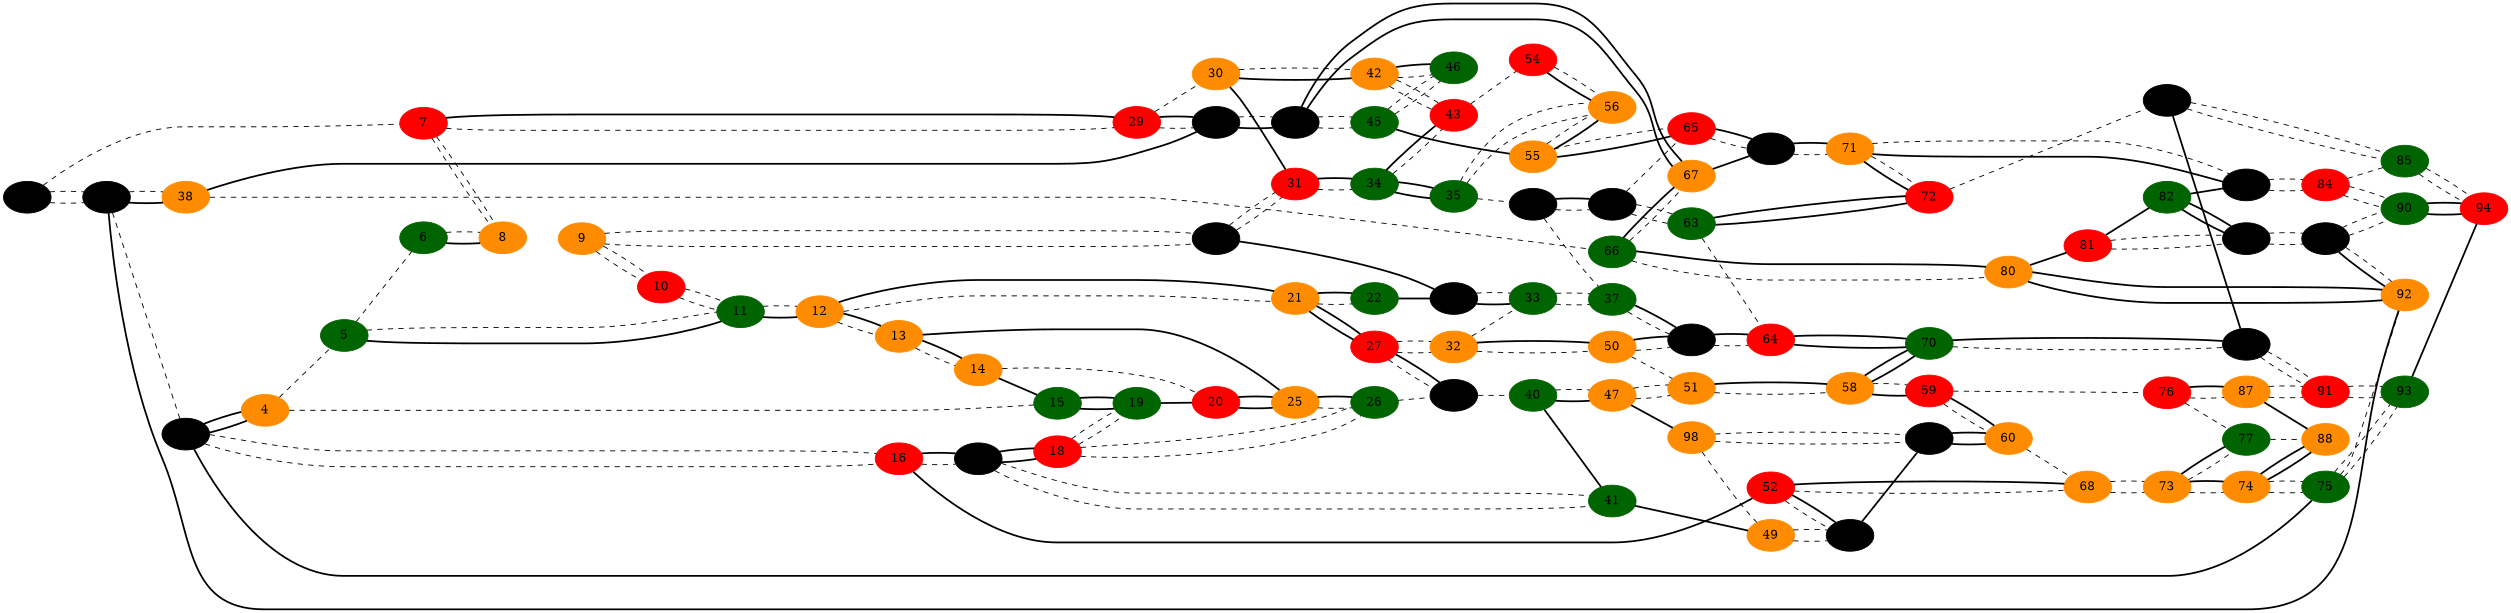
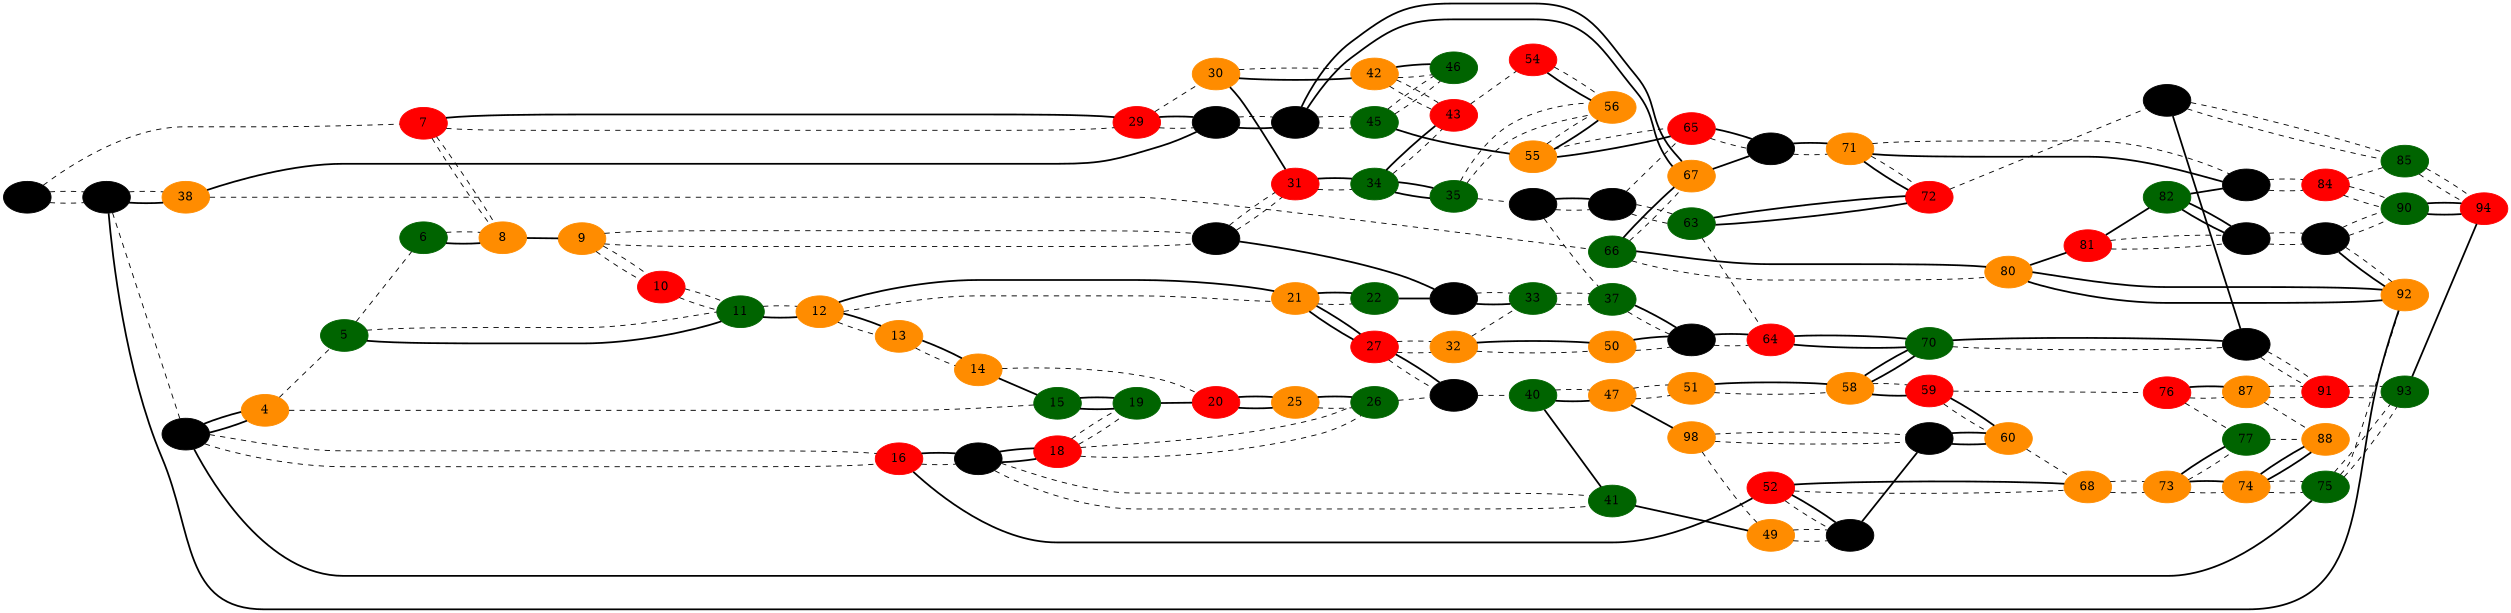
none -> (543, 238)
(1109, 329) -> none
(1652, 368) -> none
(2286, 416) -> (2286, 416)
